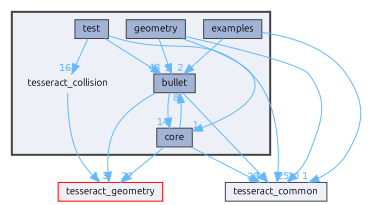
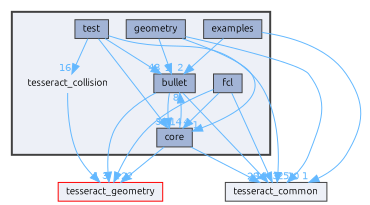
none -> (130, 80)
none -> (228, 83)
